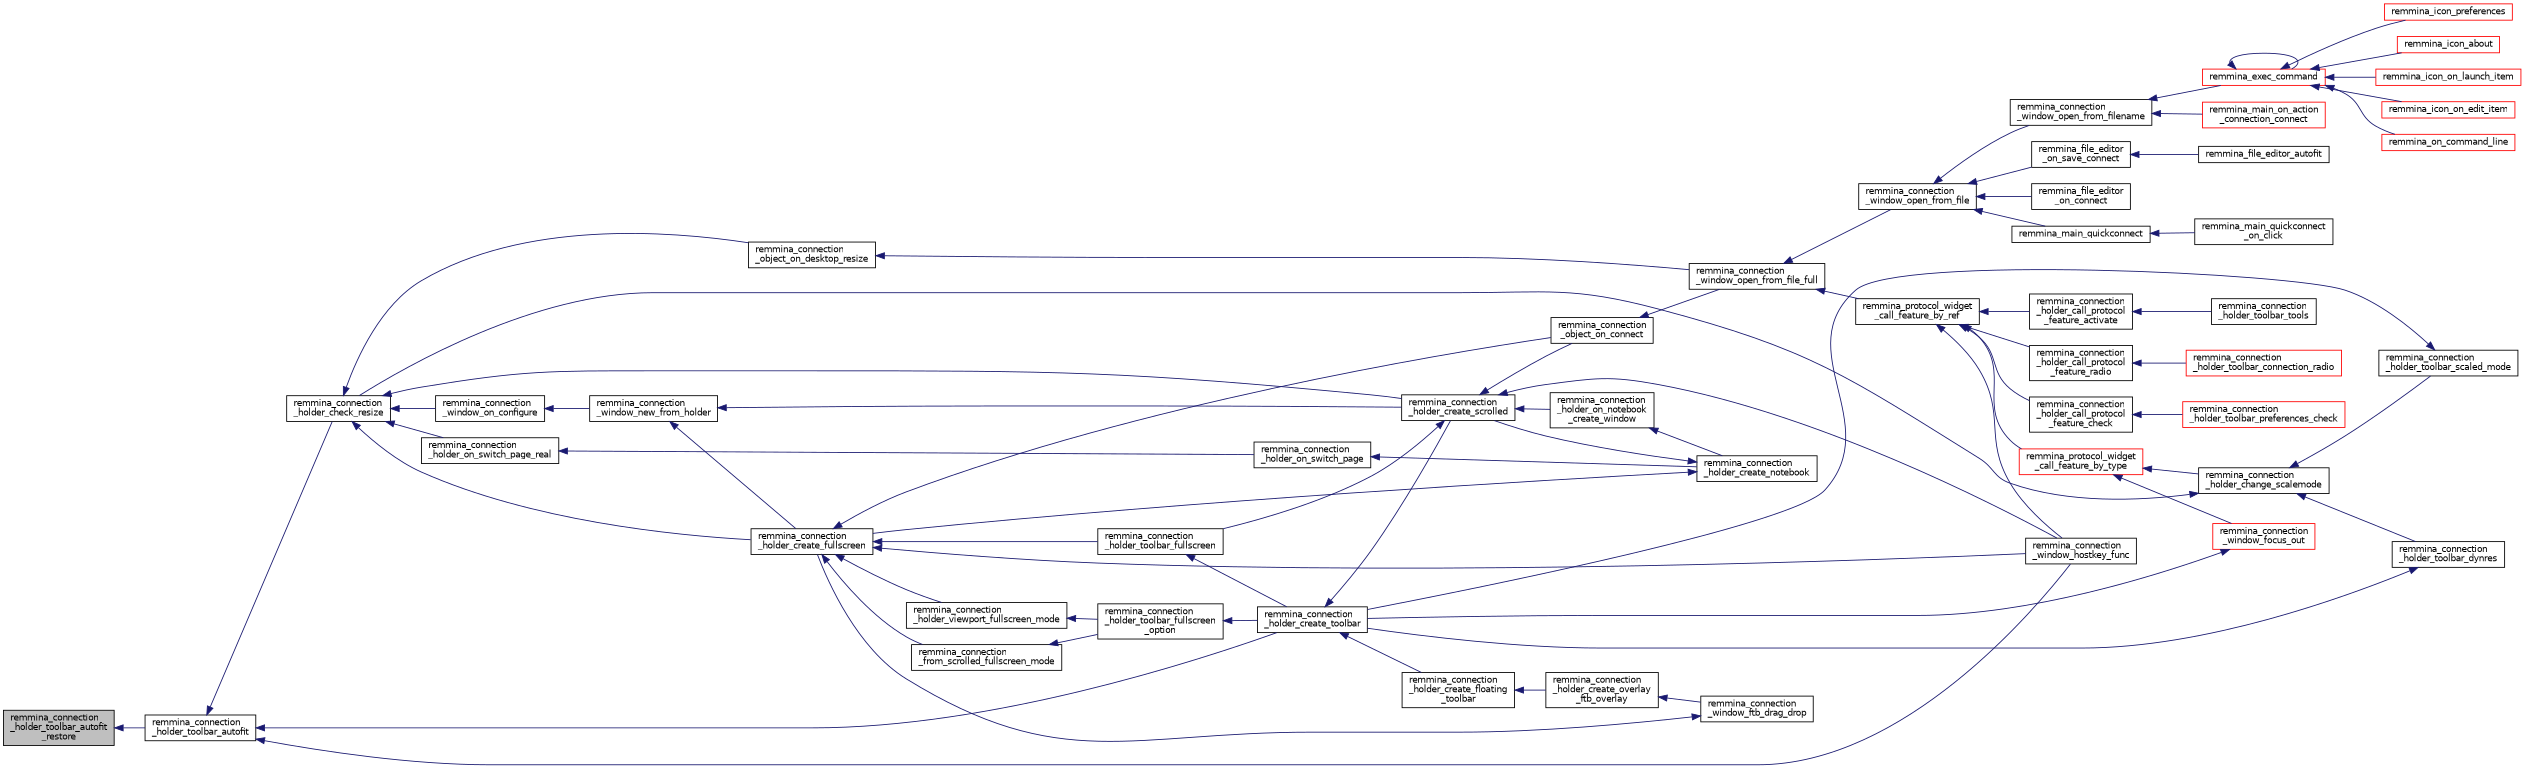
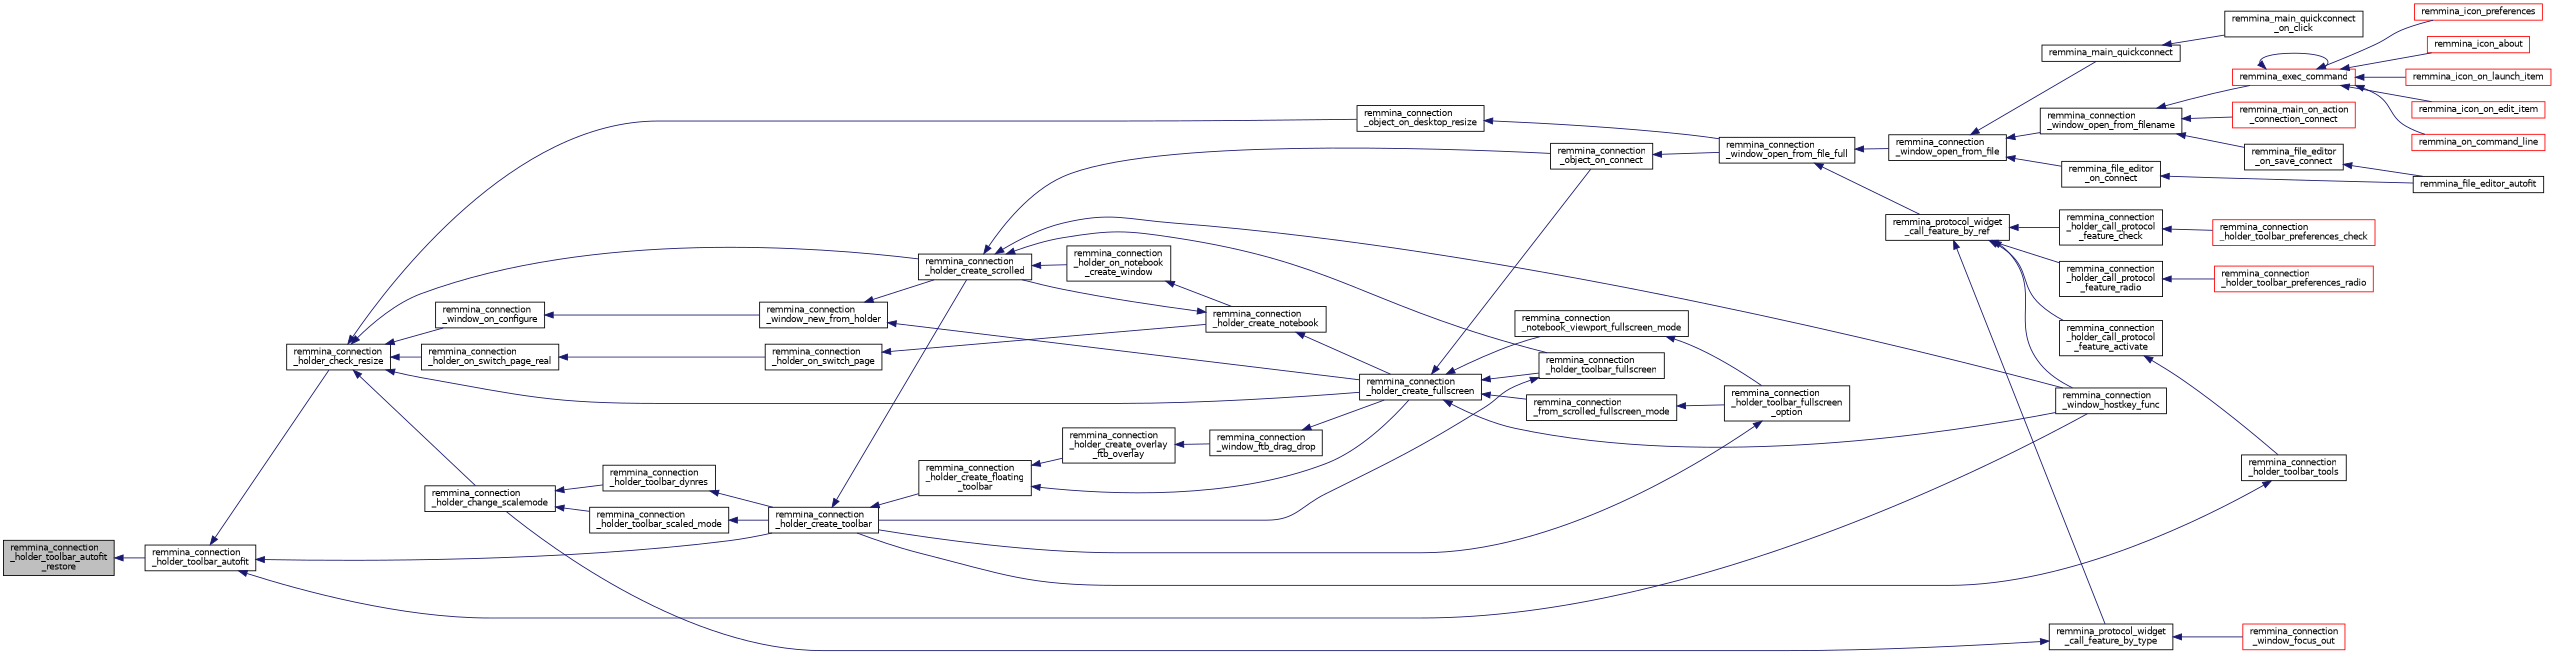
(2004, 174) -> (2215, 142)
none -> (2291, 180)
(1288, 293) -> (418, 431)
(2264, 363) -> (2294, 279)
(2081, 462) -> (2111, 637)
none -> (1237, 486)
(987, 615) -> (1602, 324)
(1798, 615) -> (1566, 585)
